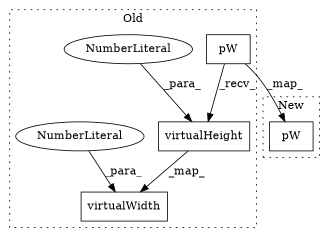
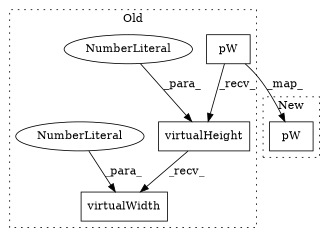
(187, 171) -> (187, 171)
